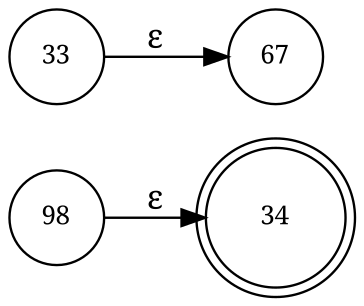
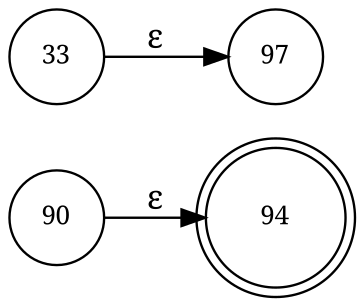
(276, 57) -> (276, 57)
(57, 218) -> (57, 218)
(276, 218) -> (276, 218)
